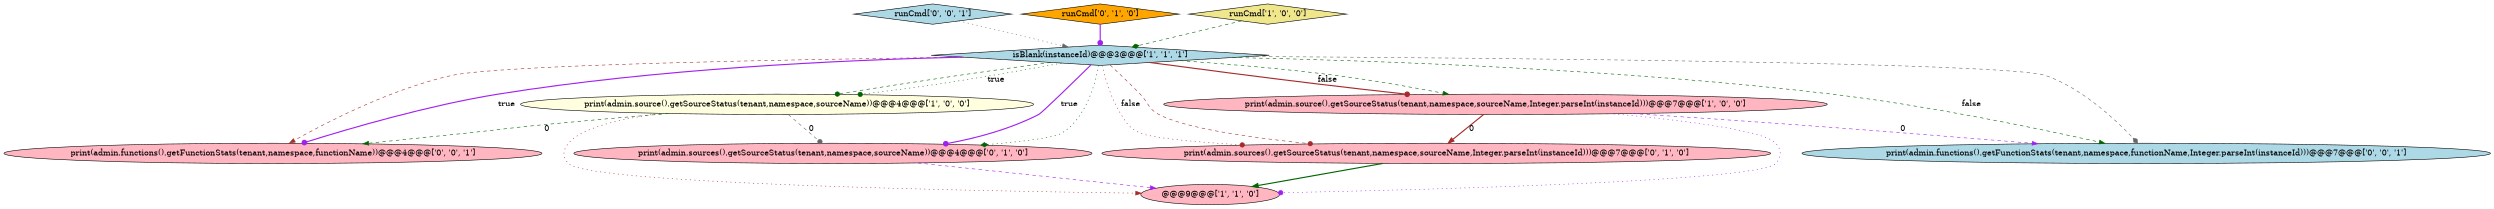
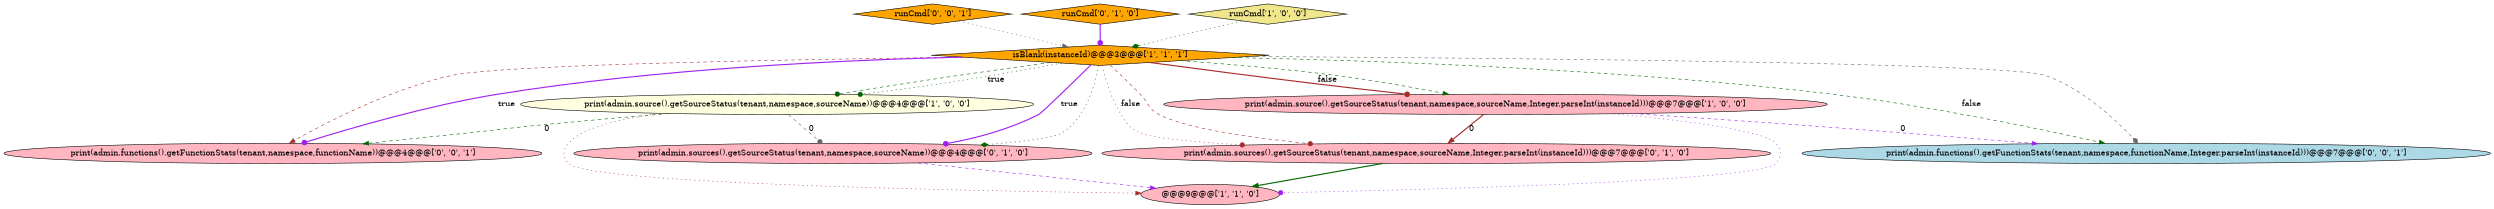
(933, 14) -> (933, 14)
(1190, 33) -> (1190, 33)
(1100, 55) -> (1100, 55)
